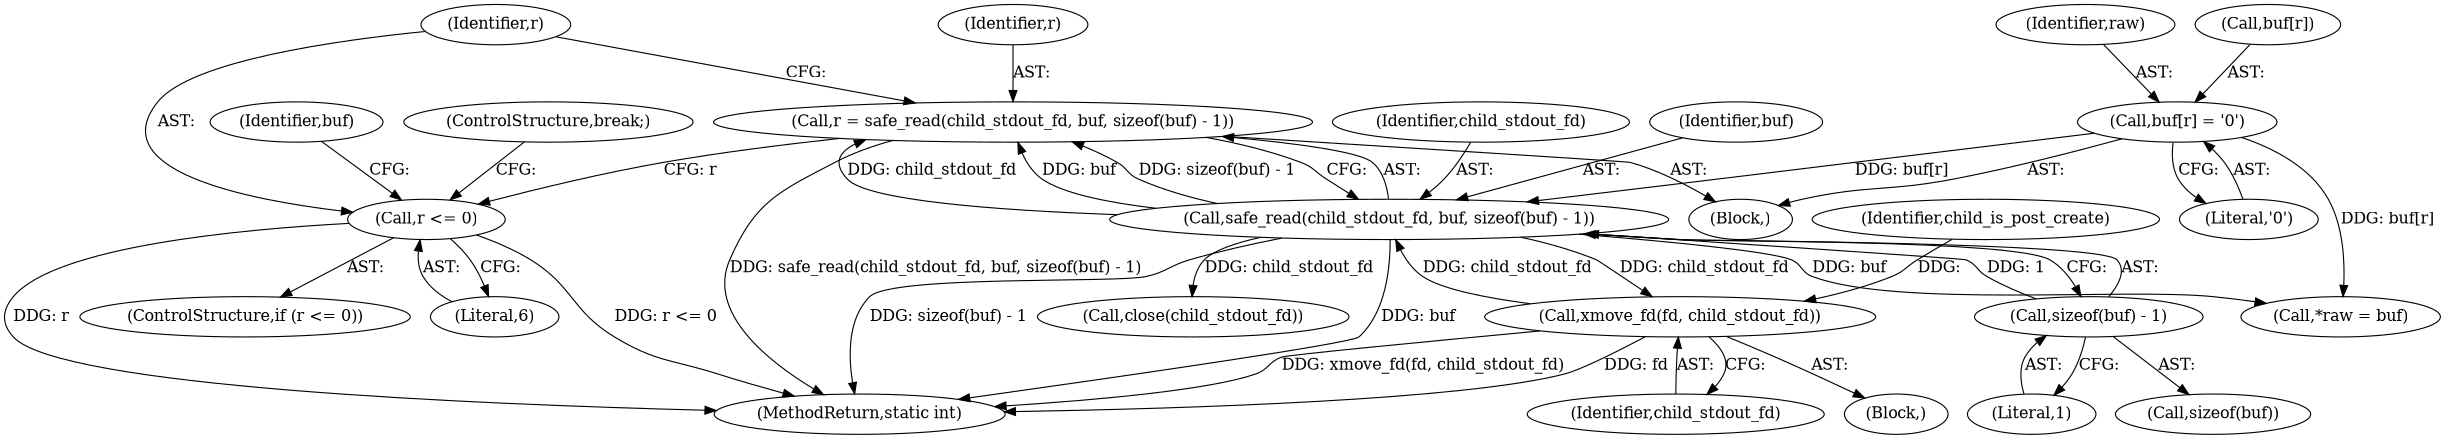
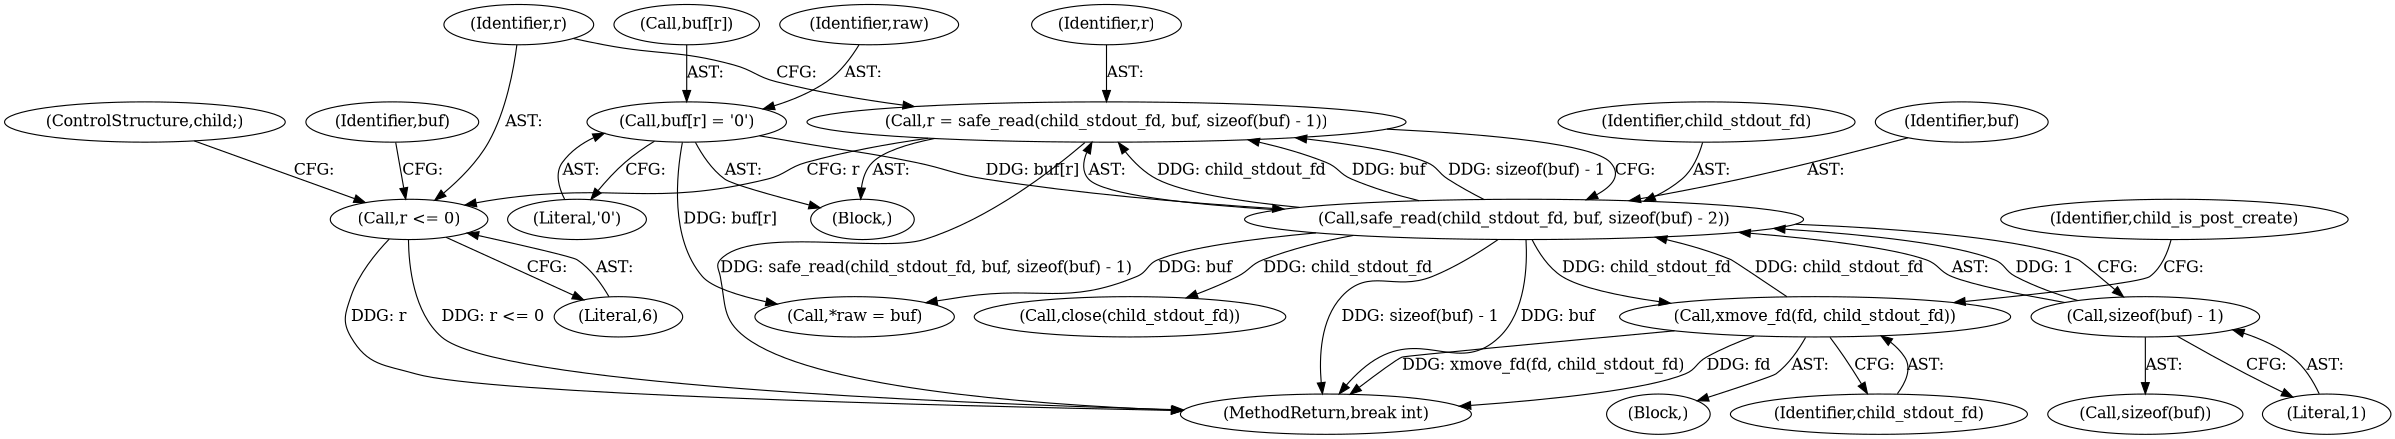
(548, 122) -> (145, 122)
(1389, 219) -> (1524, 219)
(1942, 268) -> (2186, 268)
(245, 317) -> none
(860, 414) -> (1326, 414)
